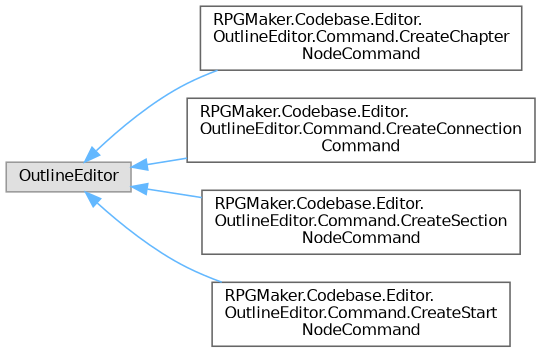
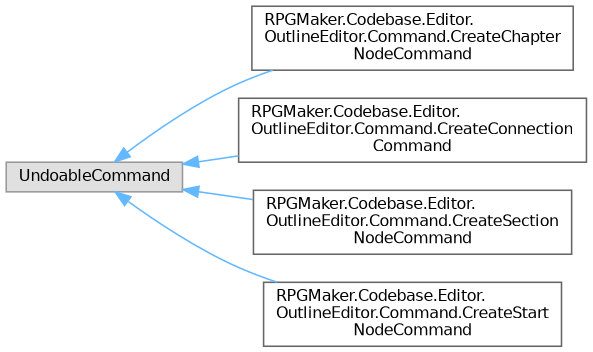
(69, 177) -> (94, 177)
